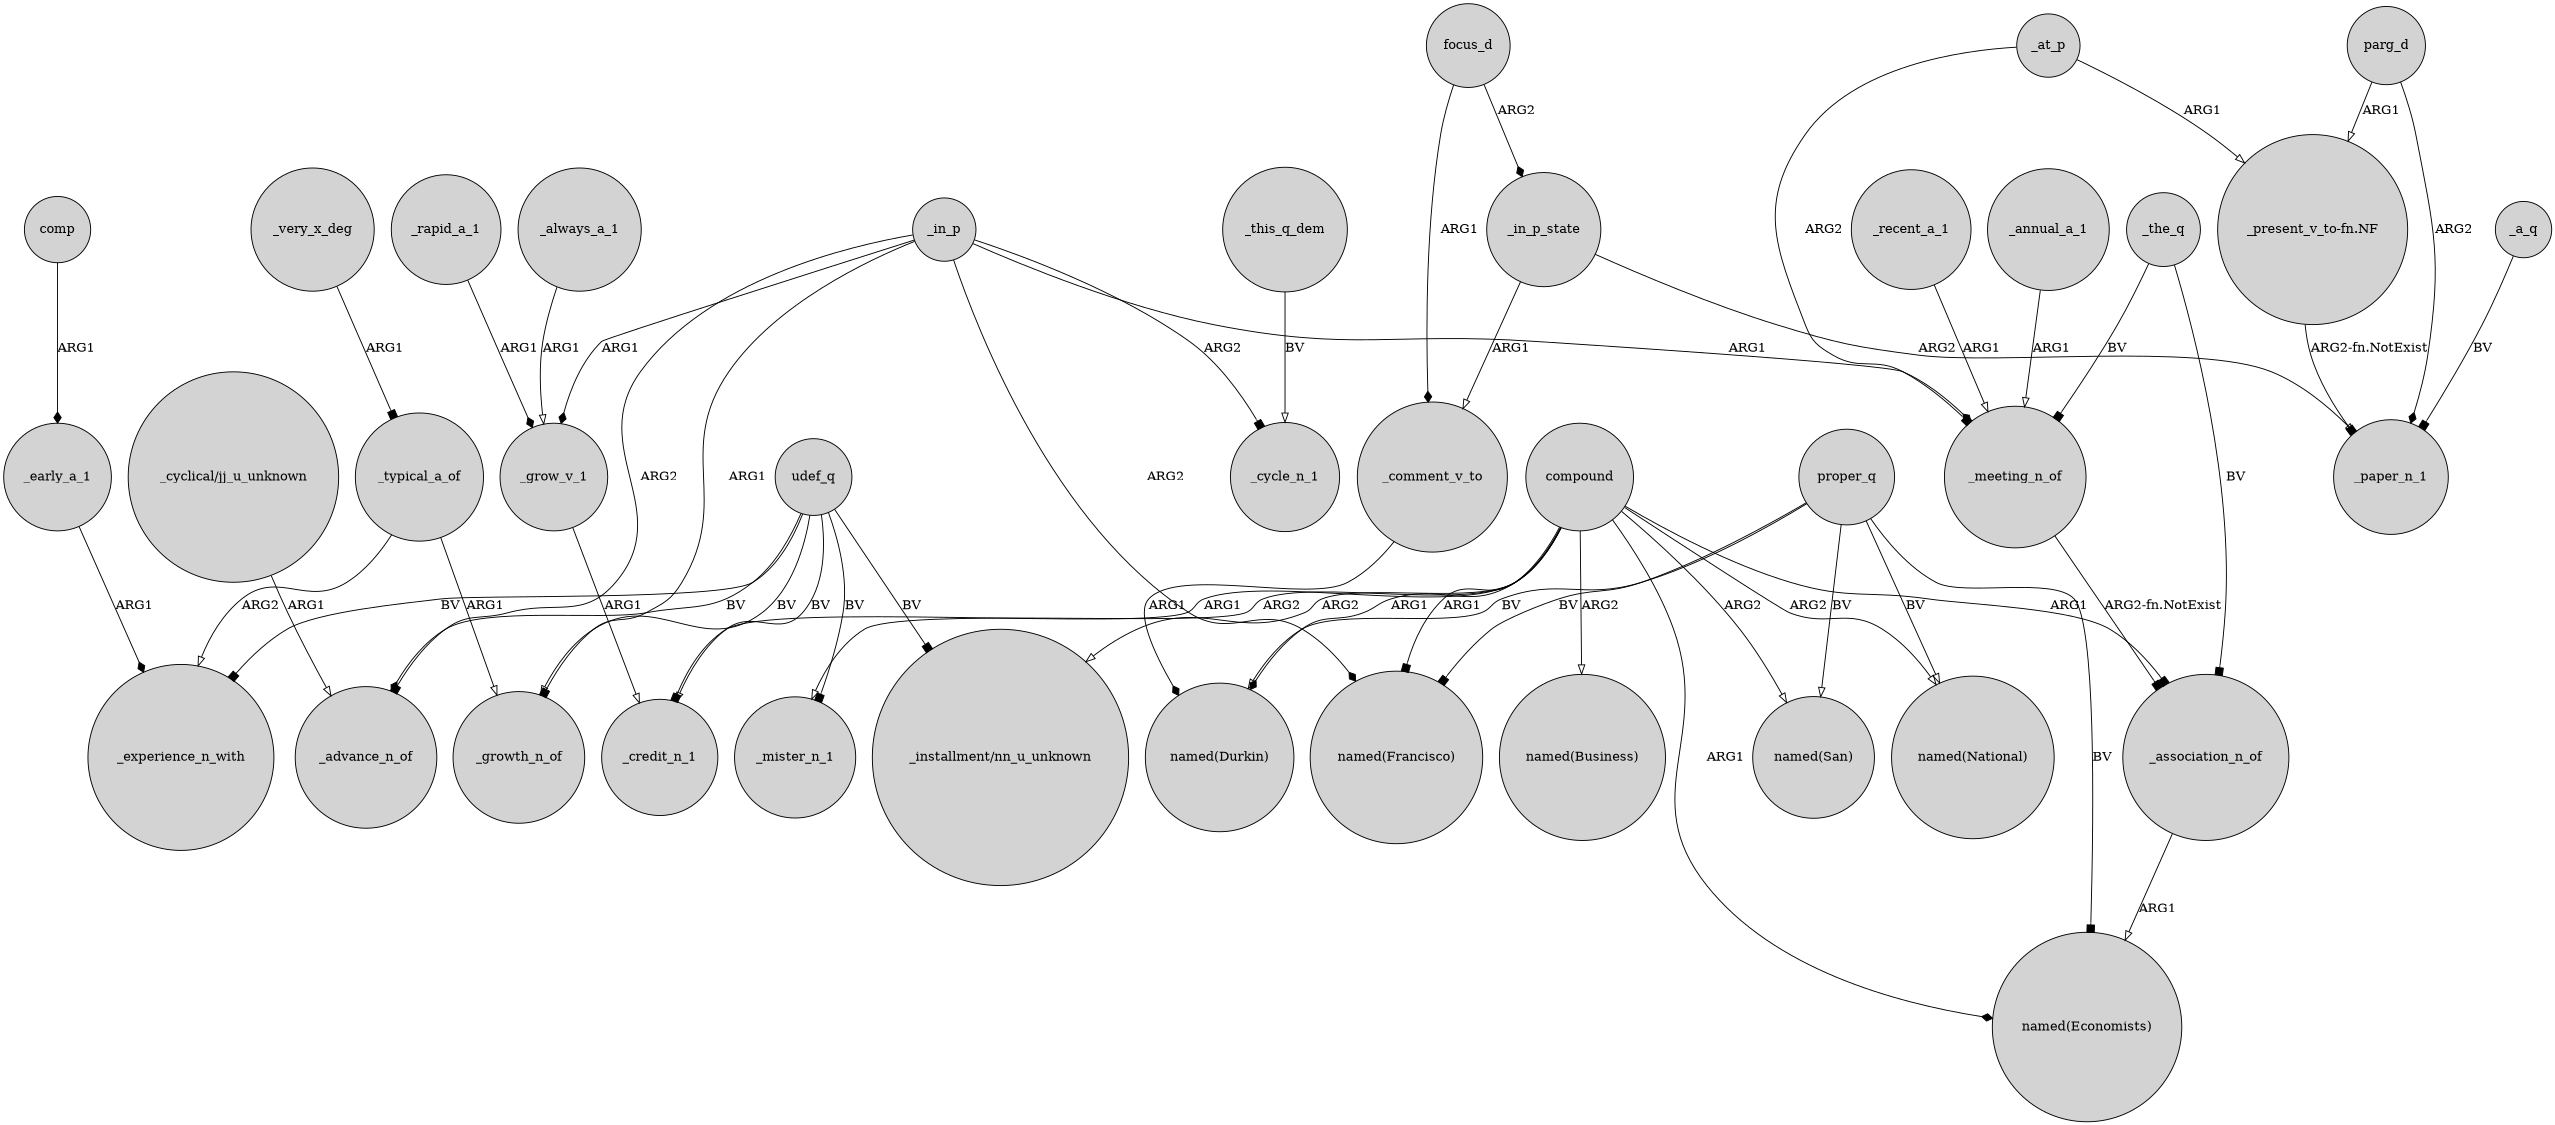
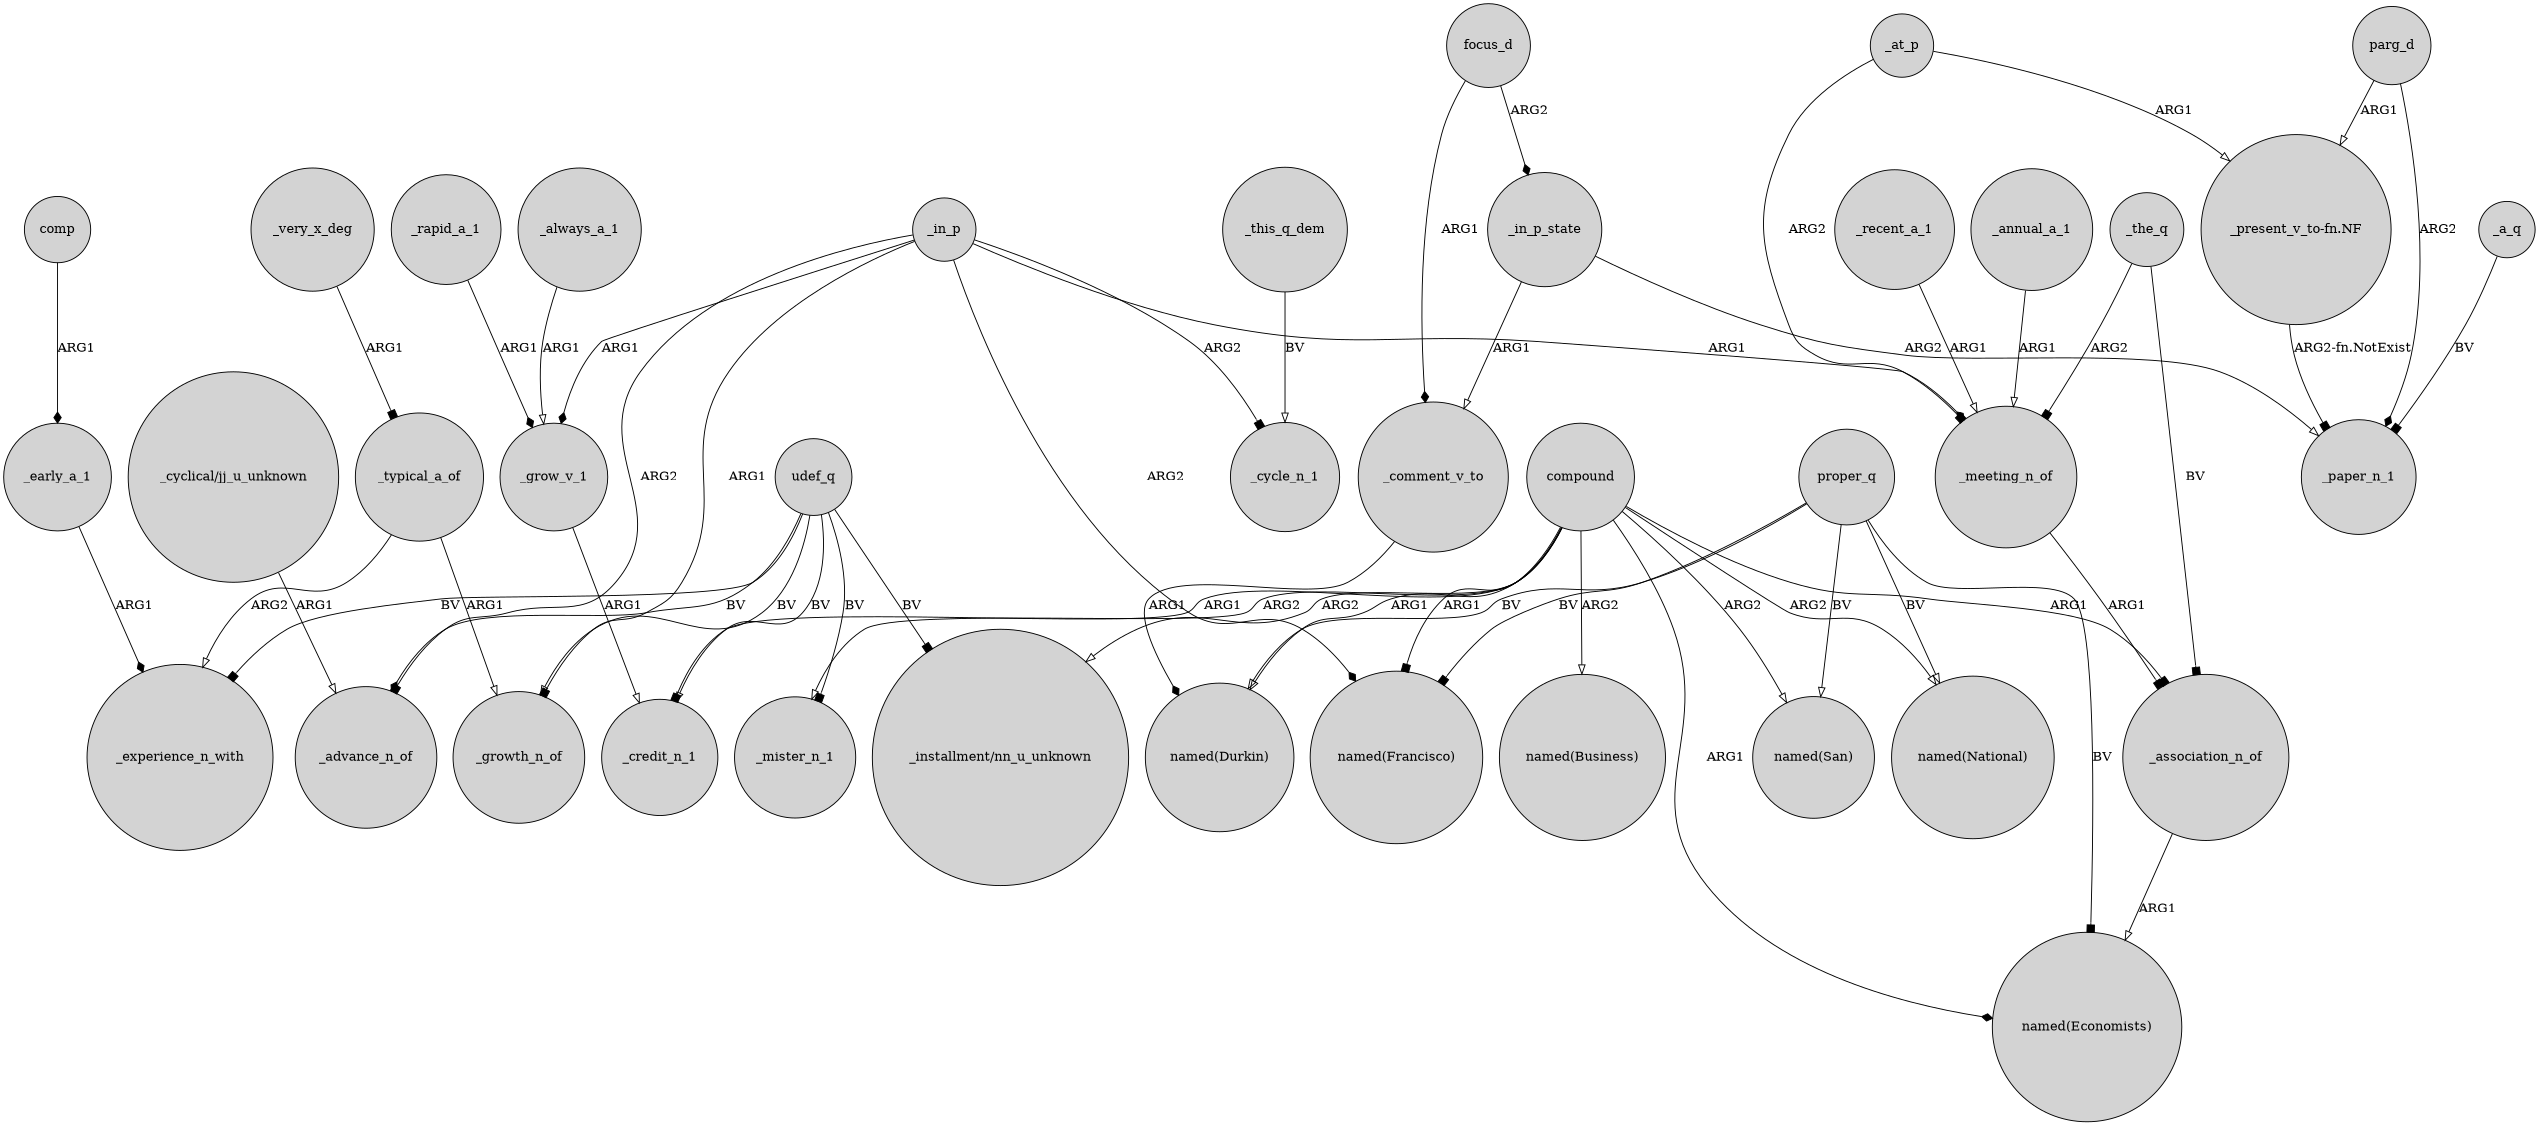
(2117, 348) -> (2110, 348)
(1382, 603) -> (1381, 603)
(2163, 606) -> (2127, 606)
